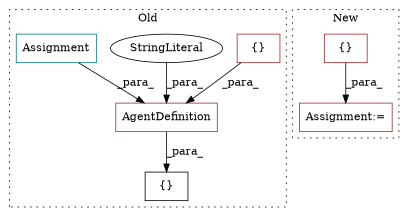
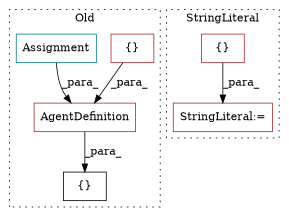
(346, 19) -> (223, 19)
(167, 48) -> none
(346, 117) -> (223, 117)
